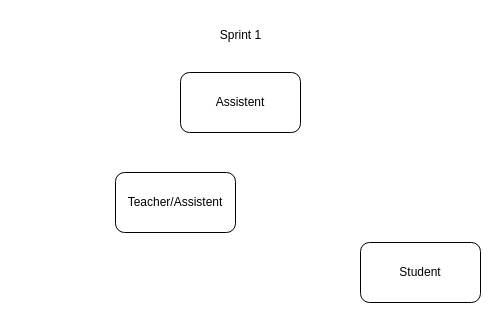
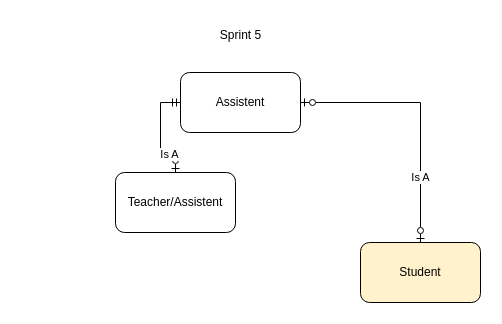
(241, 36) -> (241, 36)
none -> (421, 113)
none -> (161, 127)
(421, 273) -> (421, 273)
